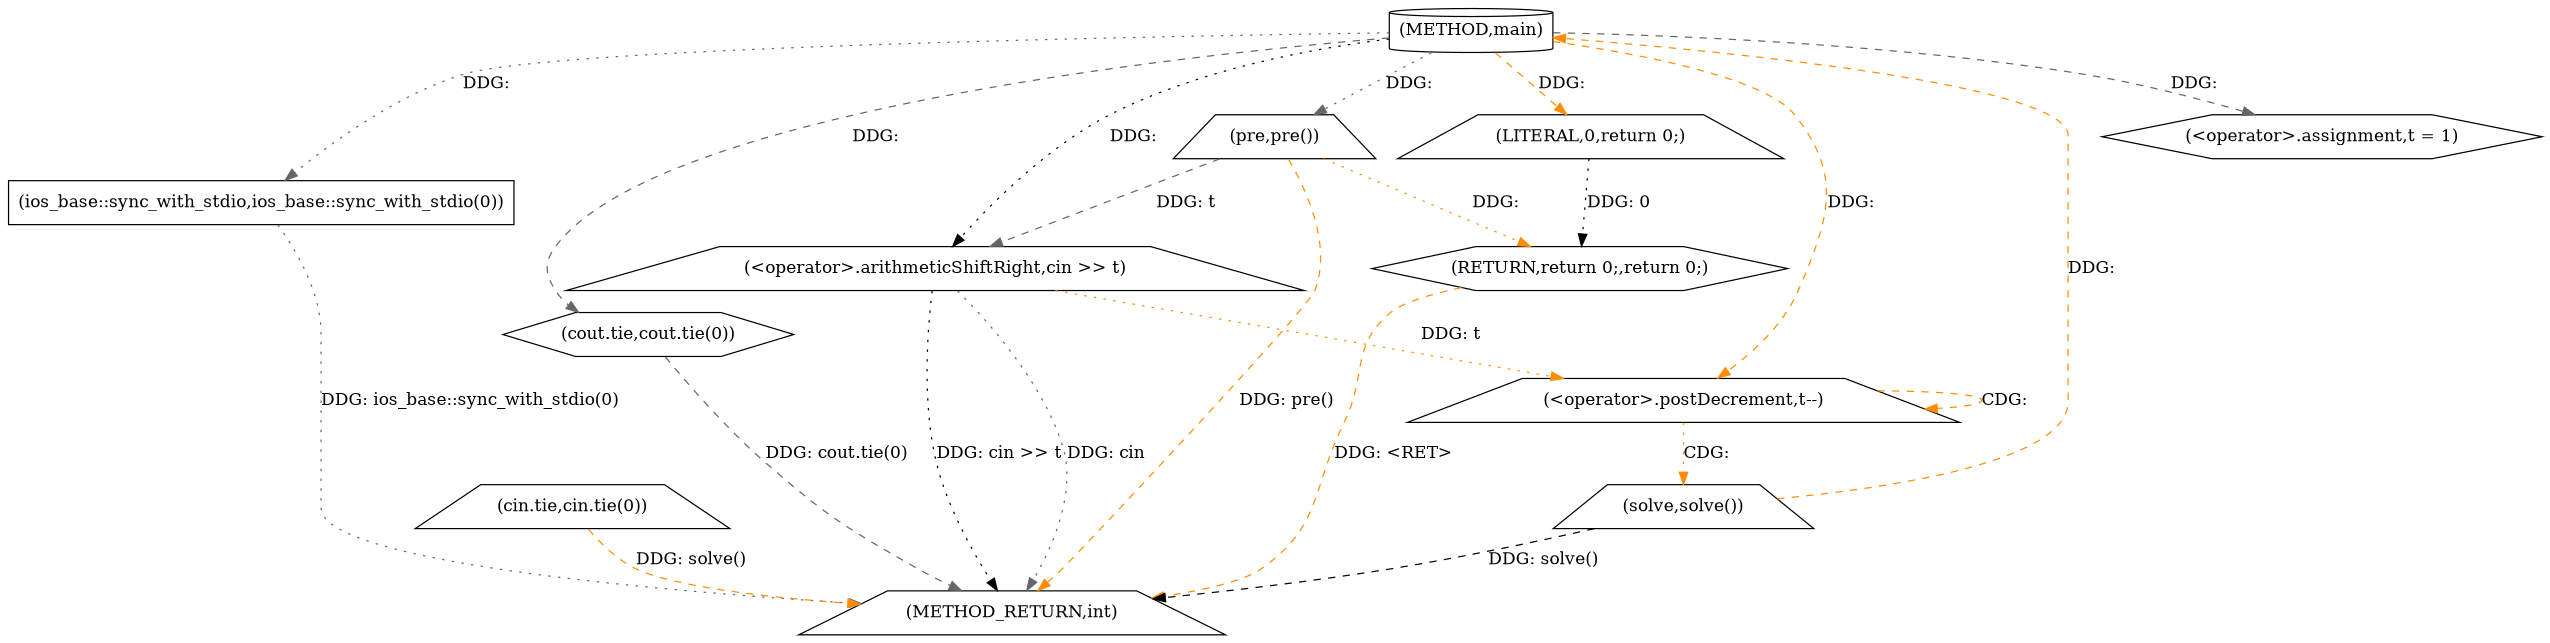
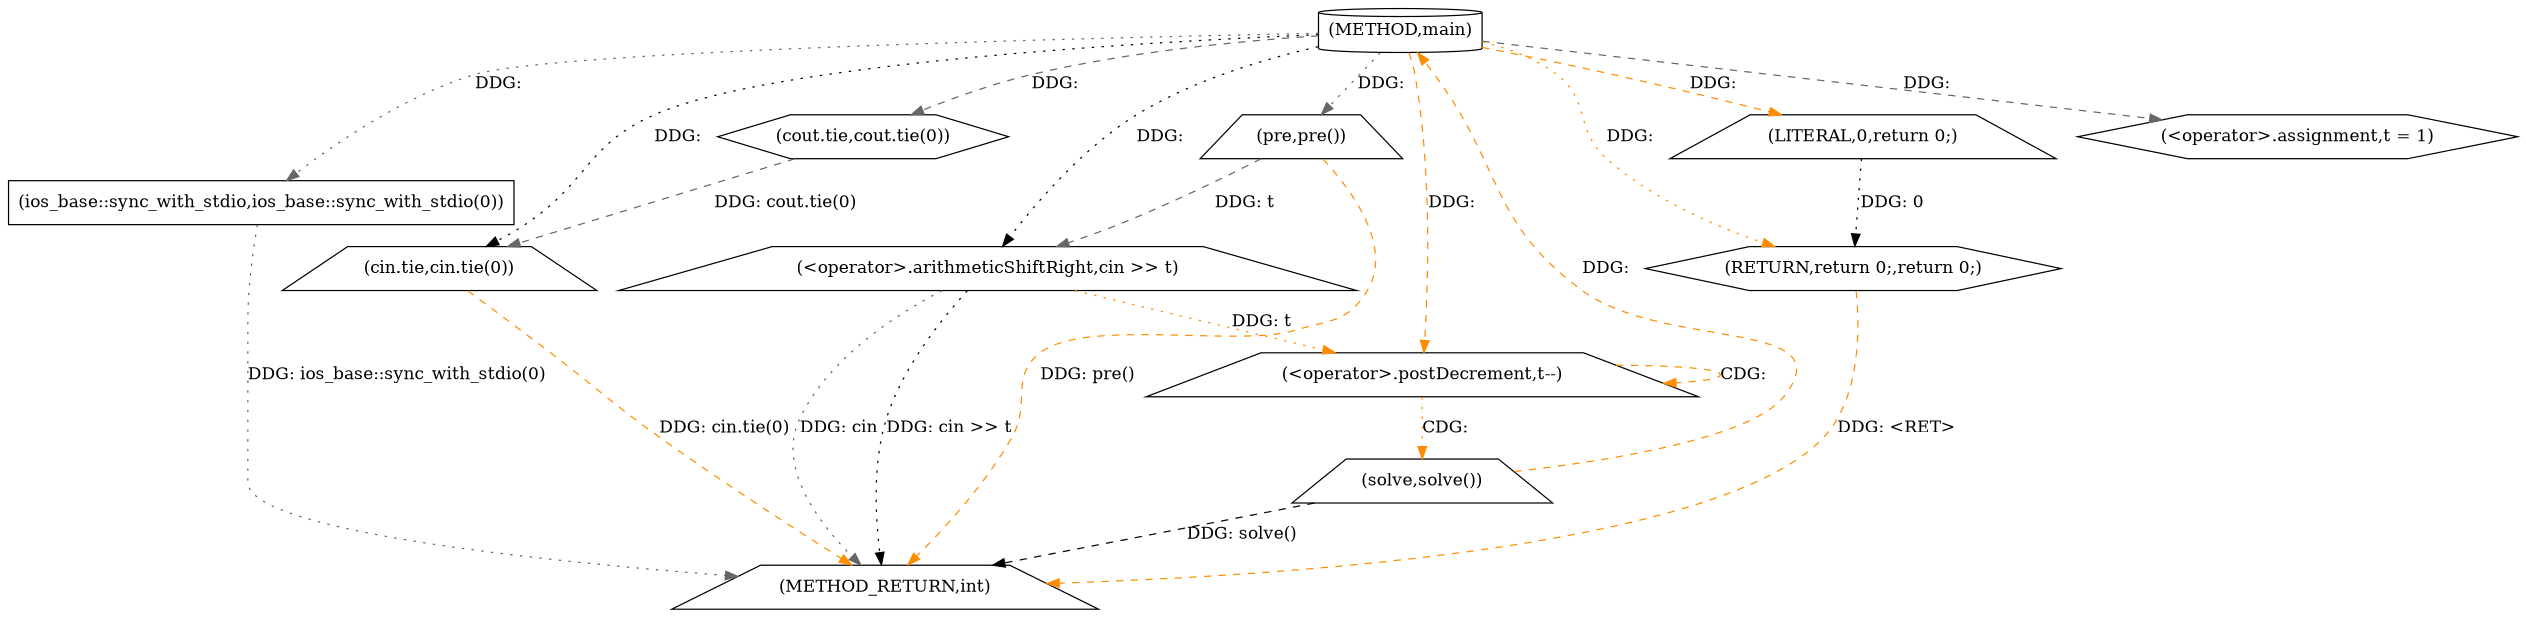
none -> (883, 67)
(1421, 200) -> (1606, 158)
(795, 488) -> (657, 201)
(692, 560) -> (725, 428)
